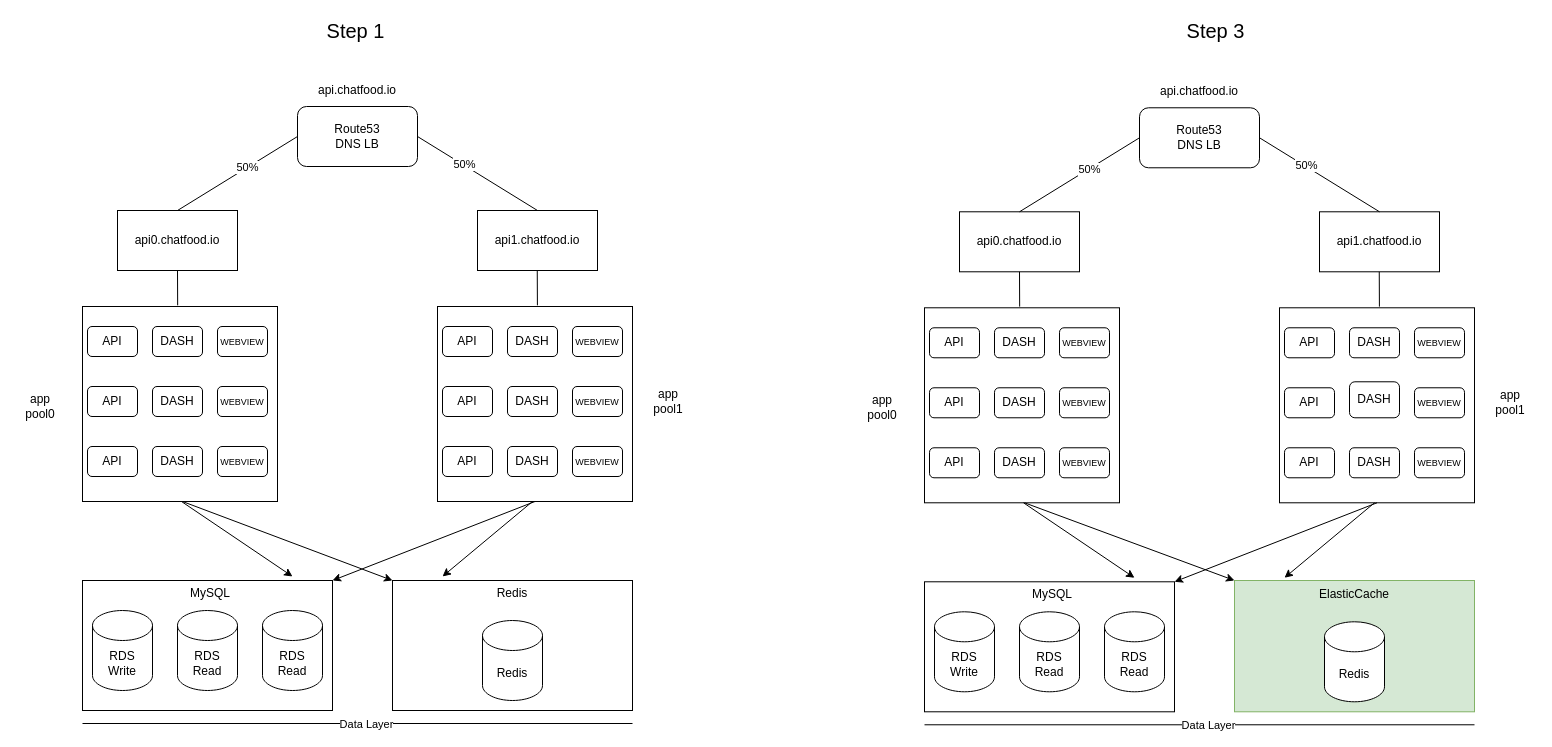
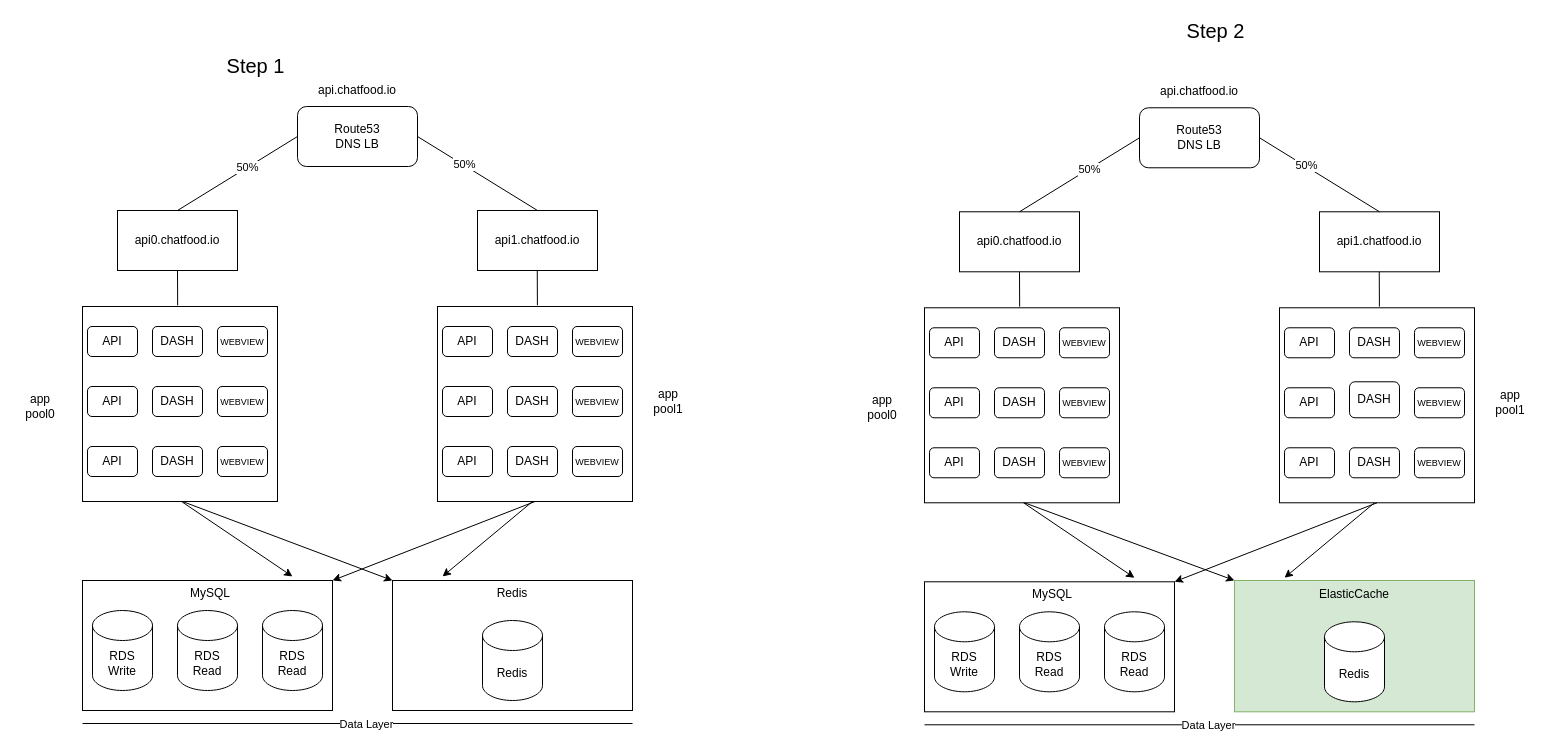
(356, 31) -> (256, 66)
(1216, 31) -> (1216, 31)
